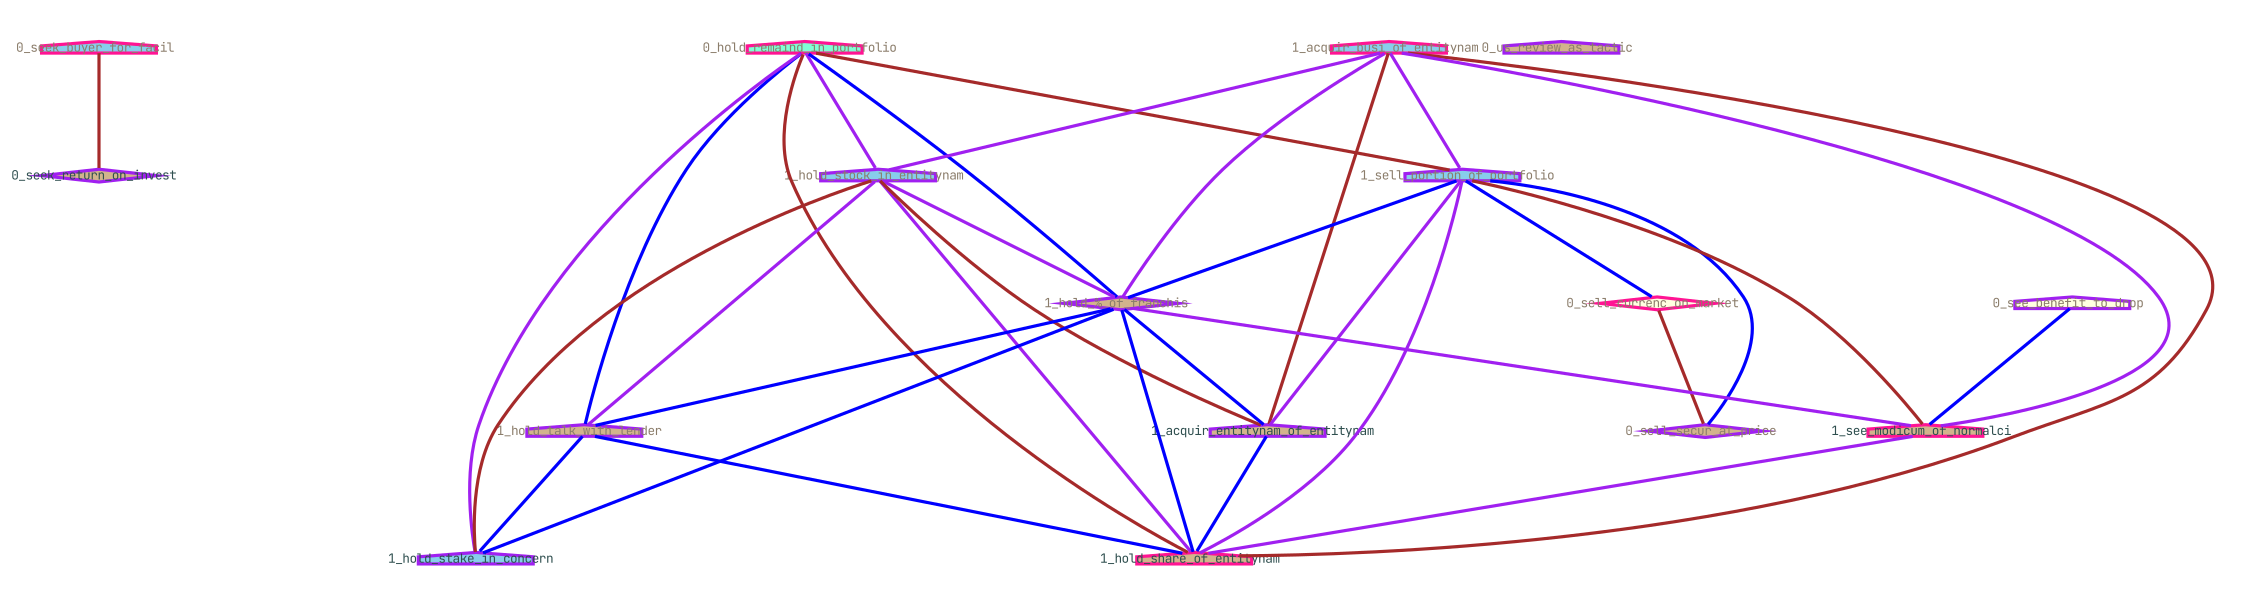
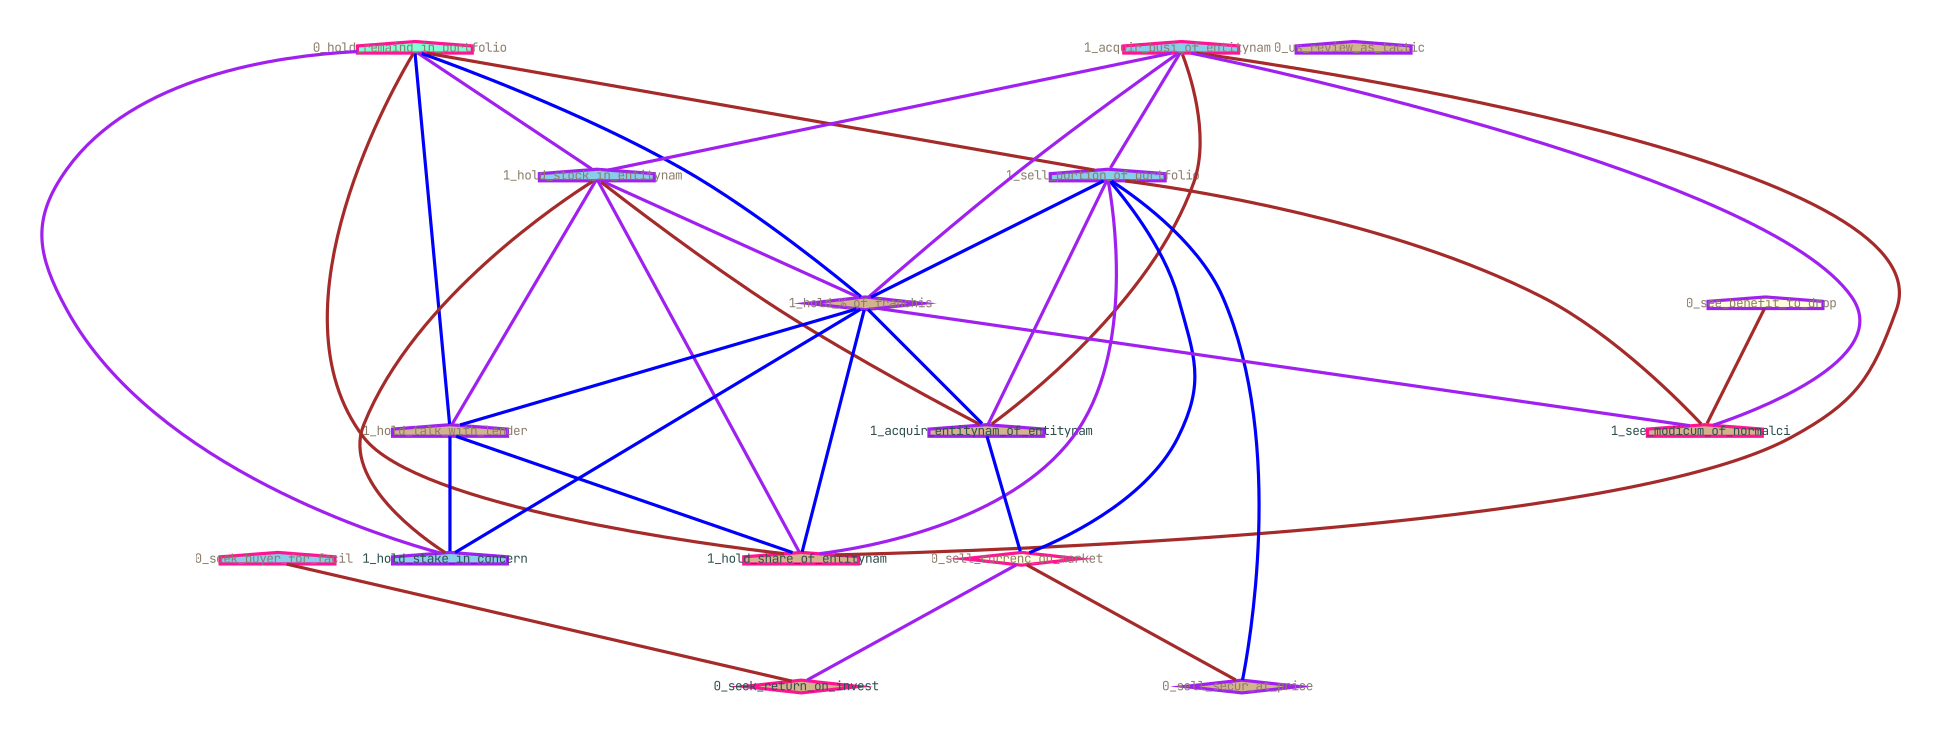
(99, 176) -> (801, 687)
(2000, 367) -> (1736, 366)
(1232, 494) -> (999, 477)
(1561, 495) -> none
none -> (912, 622)
